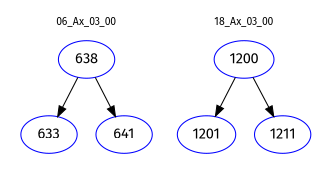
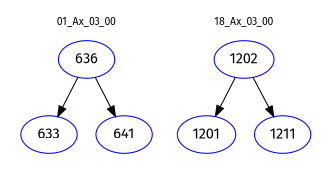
(87, 22) -> (87, 22)
(87, 59) -> (87, 59)
(244, 59) -> (244, 59)
